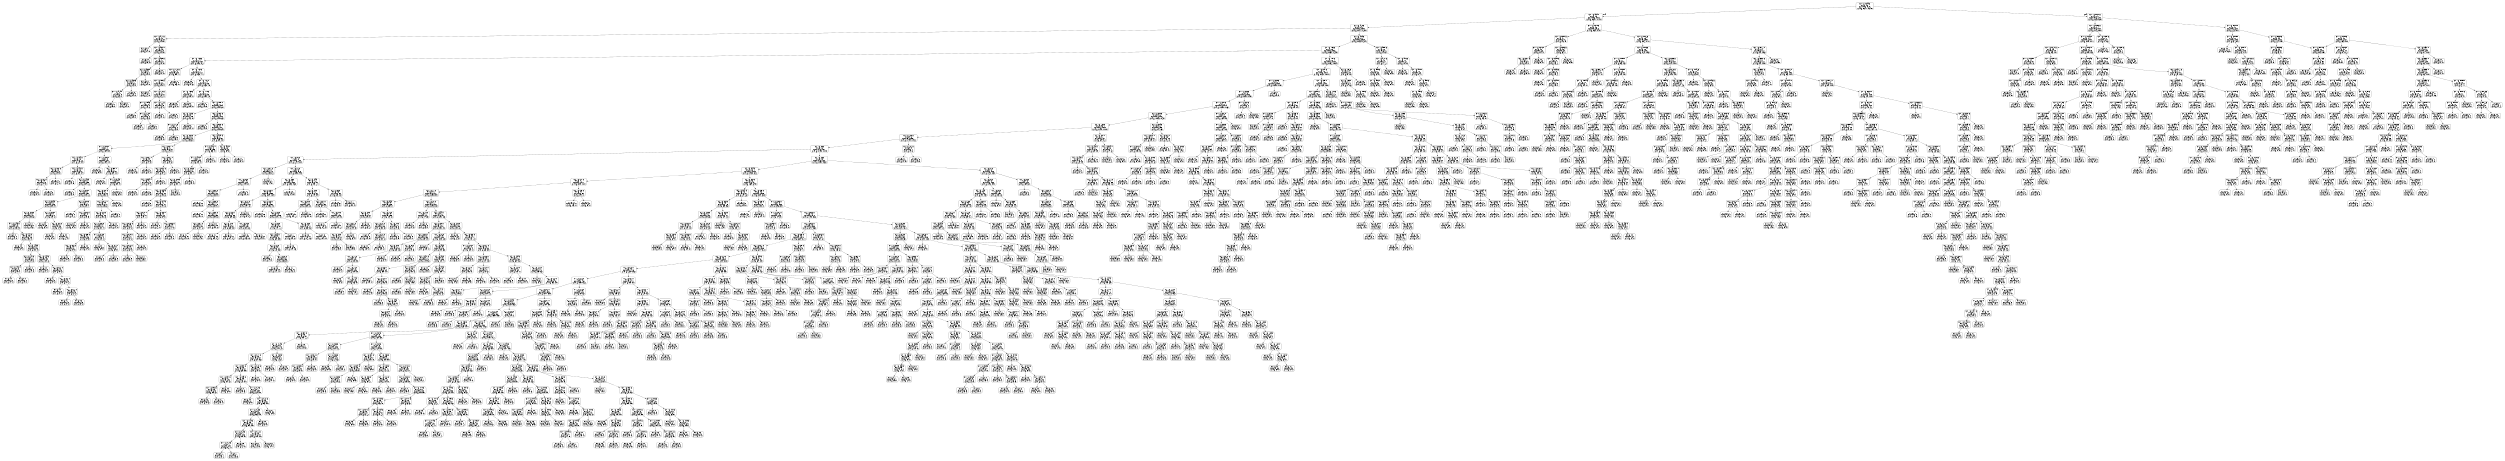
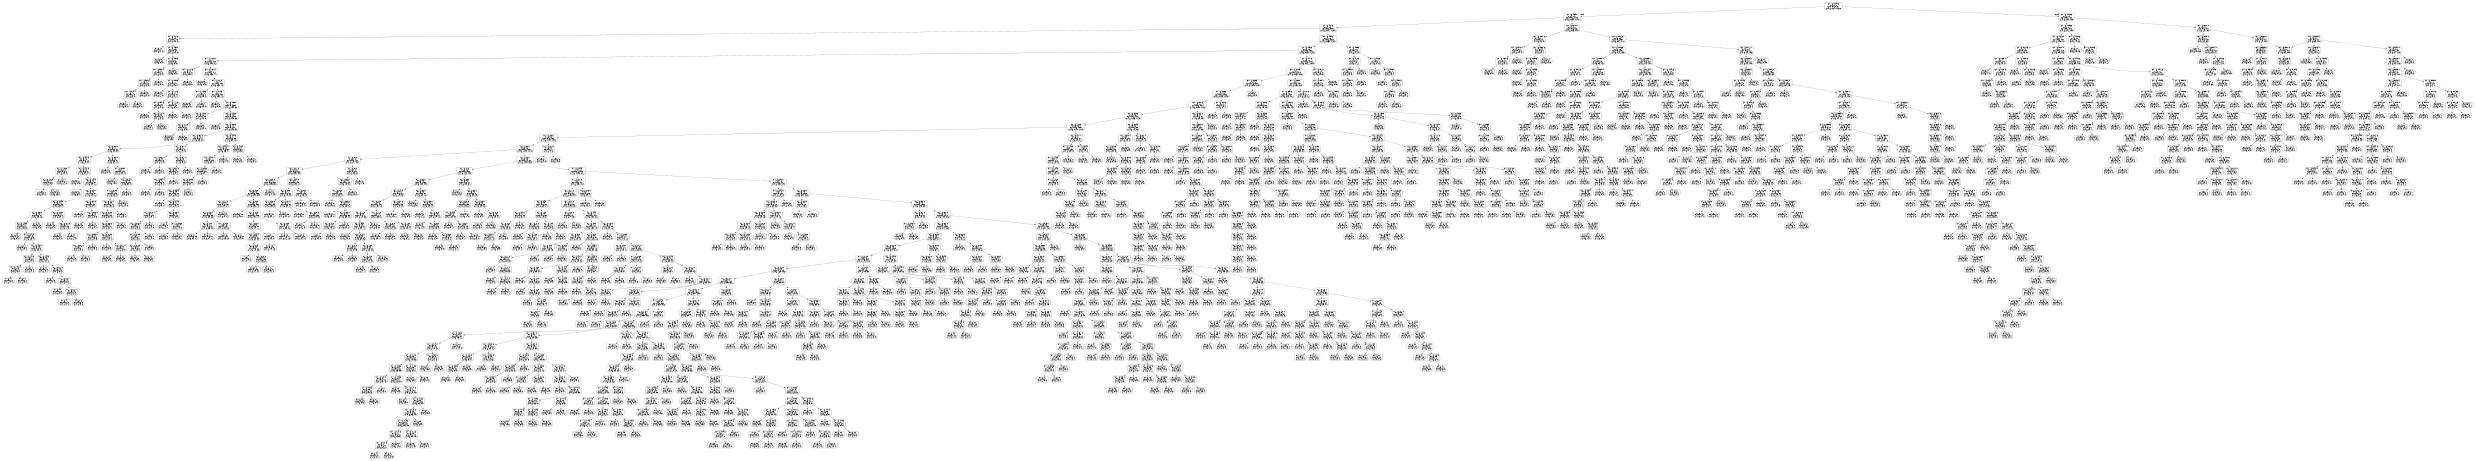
none -> (1385, 171)
